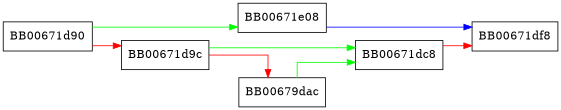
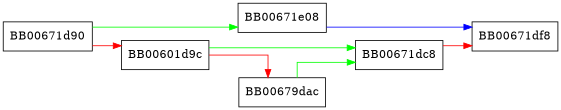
(165, 55) -> (165, 55)
